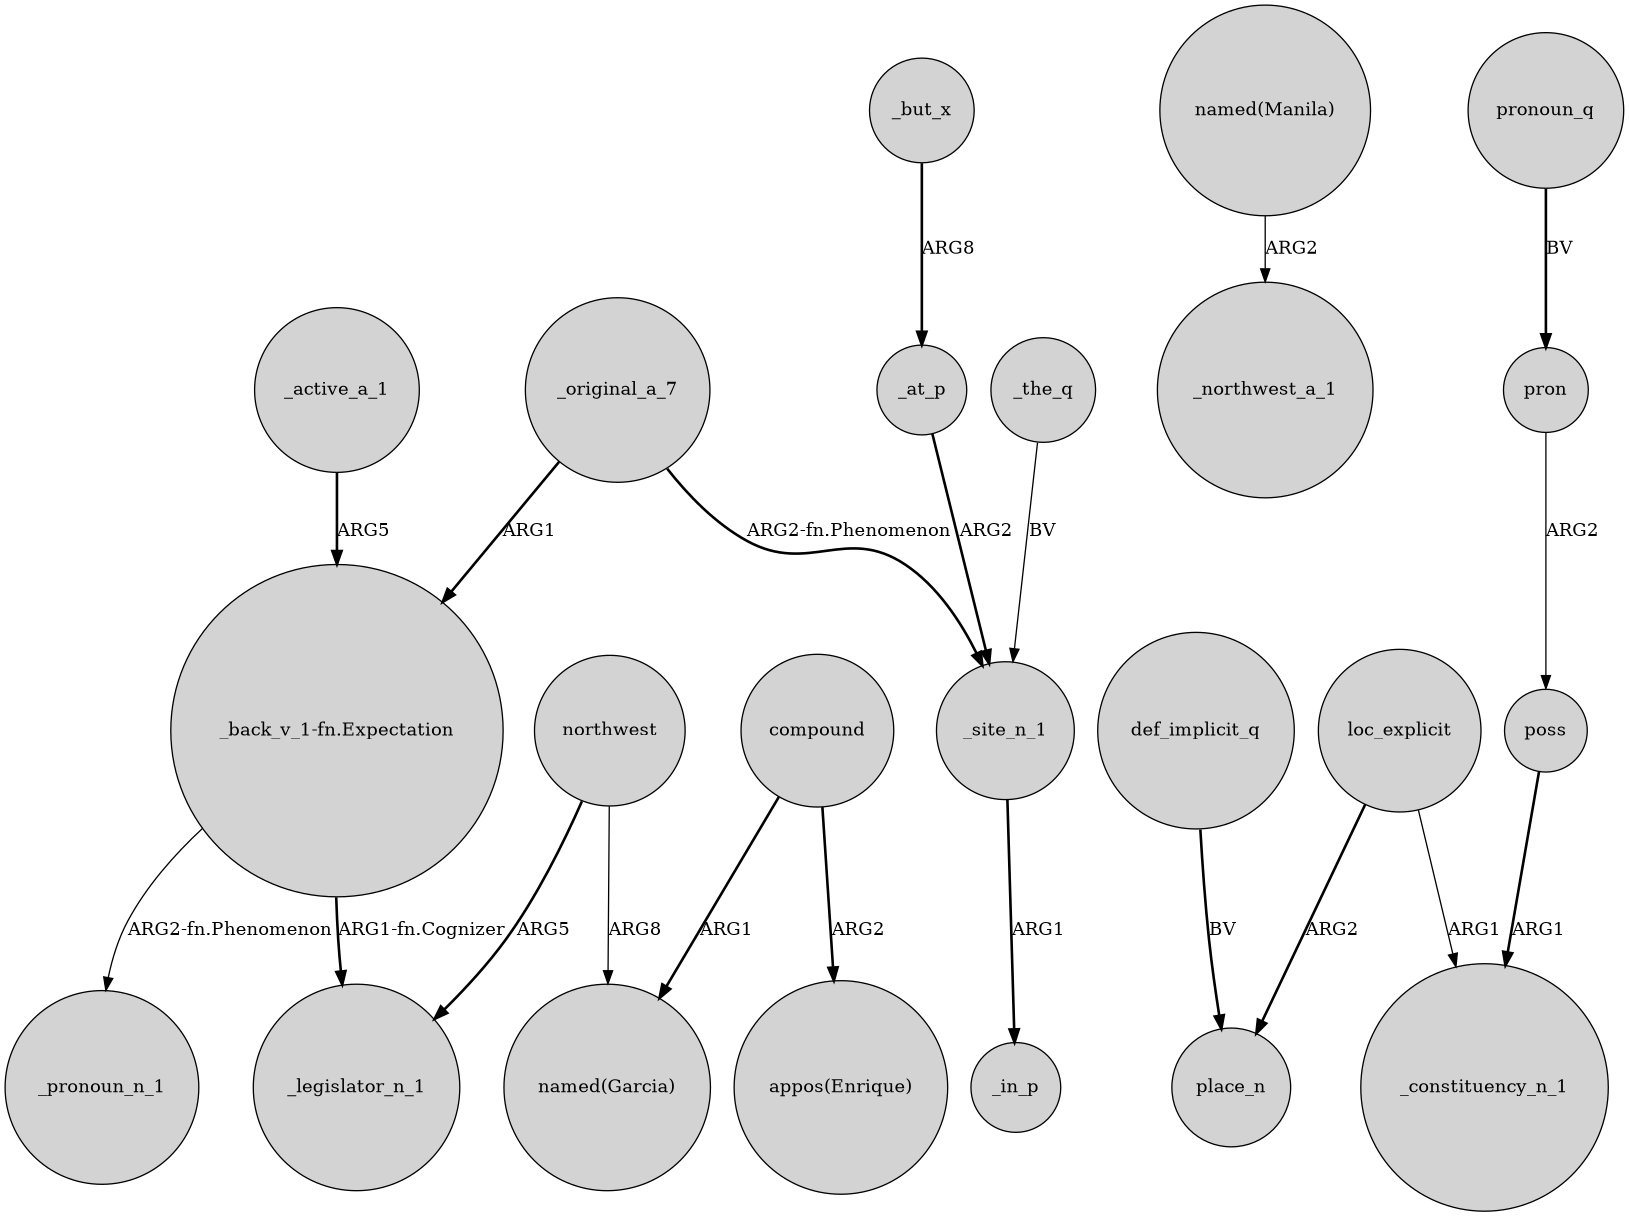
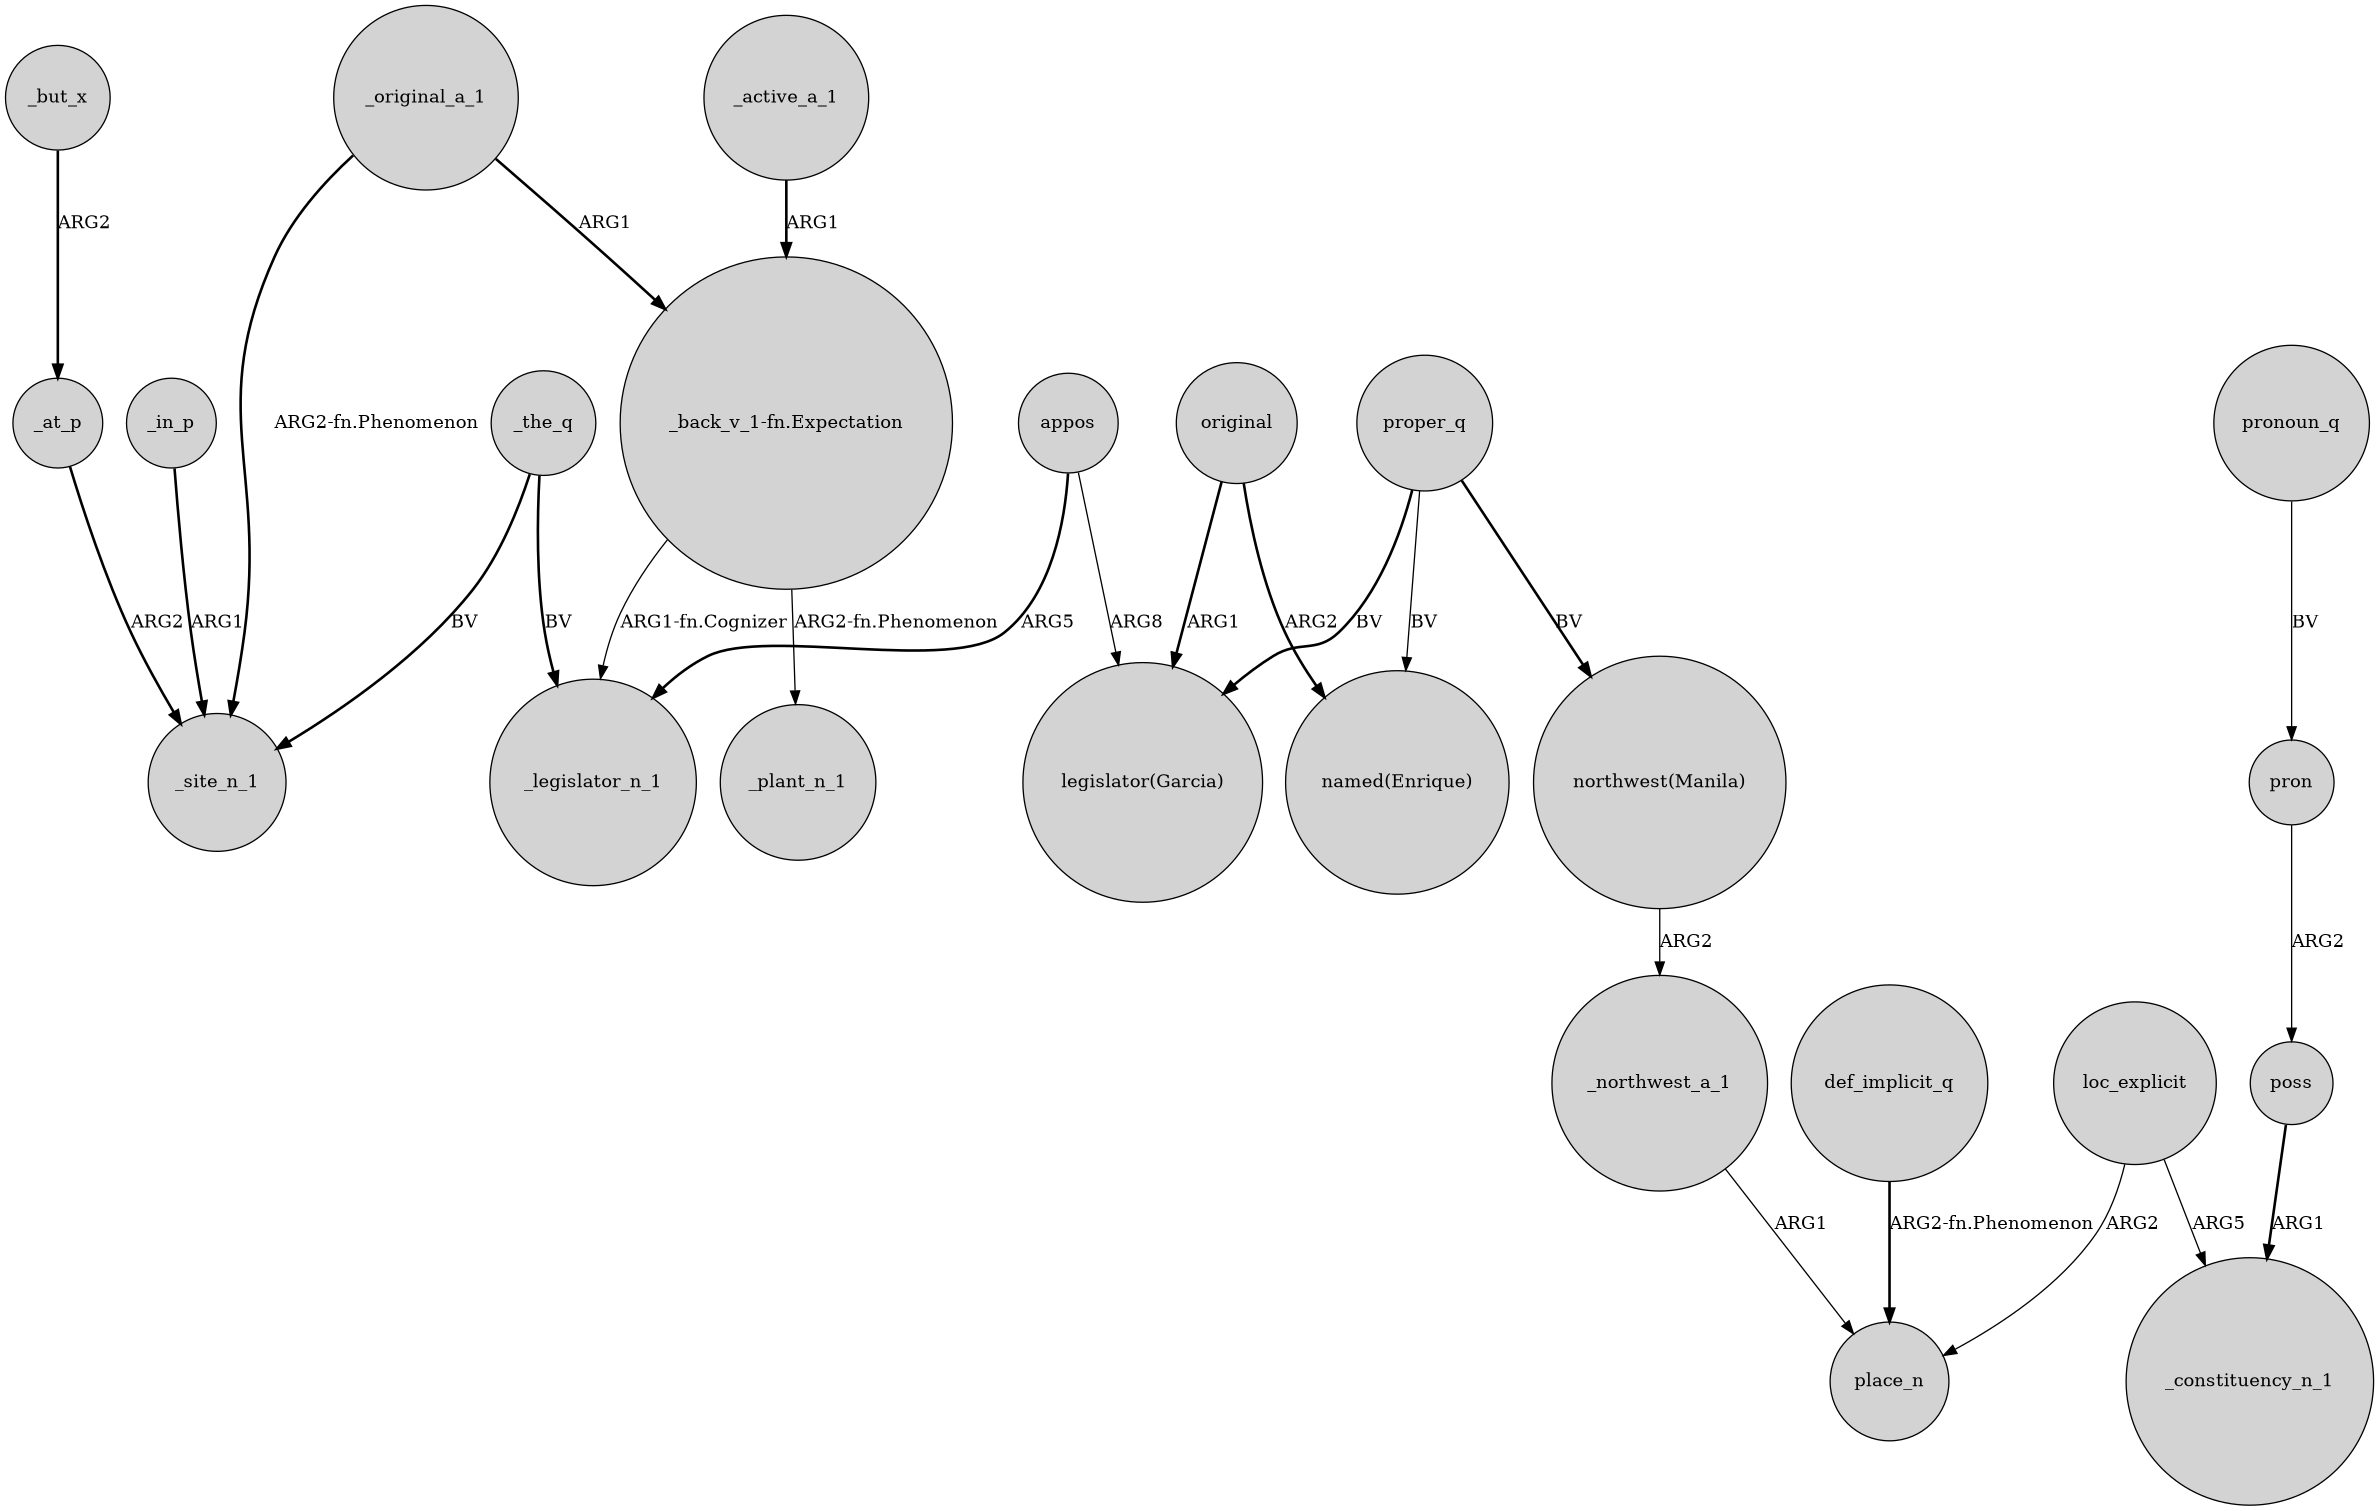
(1265, 110) -> (1660, 782)
(949, 249) -> (85, 223)
(1546, 261) -> (2292, 614)
(618, 390) -> (426, 98)
none -> (1425, 423)
(364, 531) -> (813, 223)
(1026, 546) -> (436, 631)
none -> (539, 575)
(610, 731) -> (1068, 423)
(817, 731) -> (1237, 423)
(1314, 913) -> (2061, 1274)
(1011, 914) -> (185, 585)
(1223, 930) -> (1992, 1224)
(1475, 930) -> (2219, 1224)
(338, 934) -> (628, 599)
(102, 1087) -> (798, 782)
(607, 1087) -> (1143, 782)
(841, 1087) -> (1397, 782)
none -> (1785, 1246)
